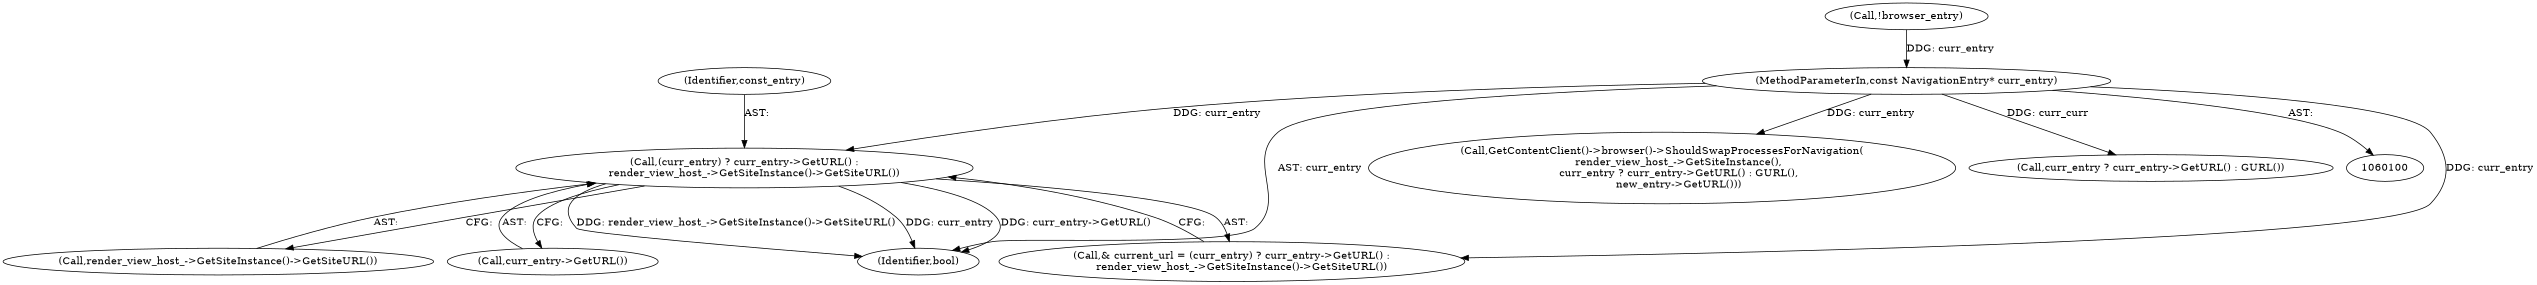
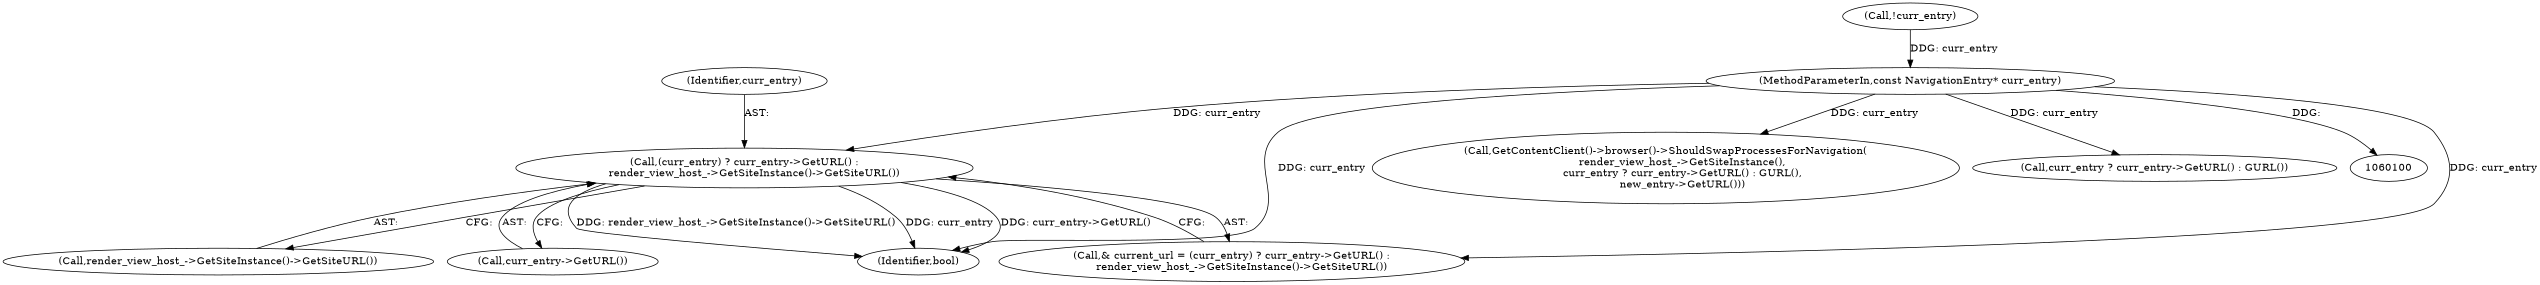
(1907, 16) -> (1910, 16)
(744, 81) -> (744, 81)
(2048, 113) -> (2054, 113)
(2303, 113) -> (2308, 113)
(1320, 168) -> (1322, 168)
